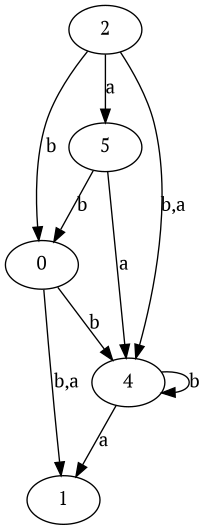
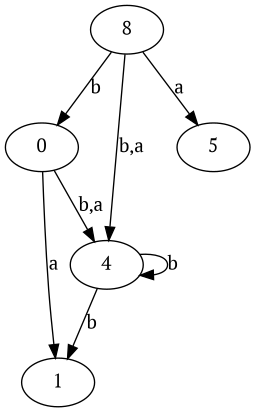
(105, 30) -> (127, 30)
(77, 200) -> none
(116, 258) -> none
(95, 324) -> (91, 206)
(67, 382) -> (53, 265)
(103, 441) -> (92, 324)
